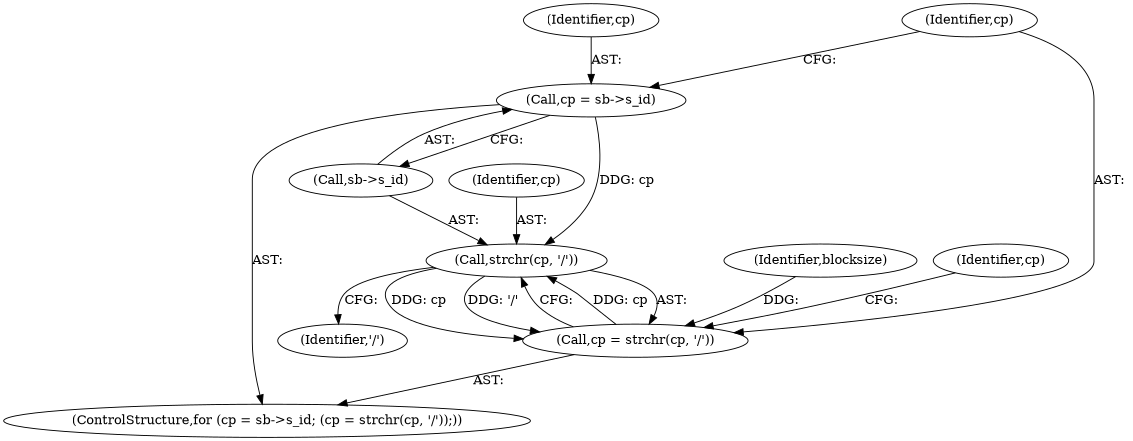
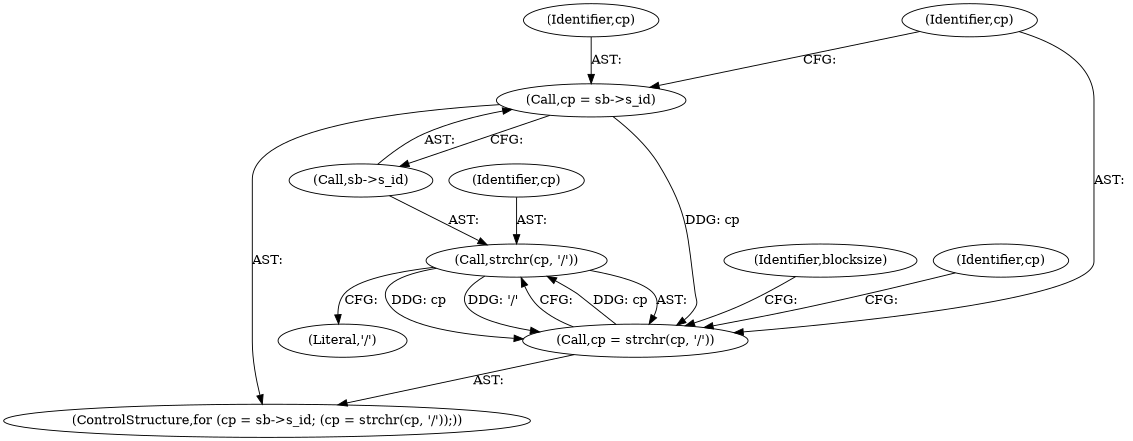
(596, 186) -> (681, 209)
(783, 301) -> (783, 301)
(343, 341) -> (343, 341)
